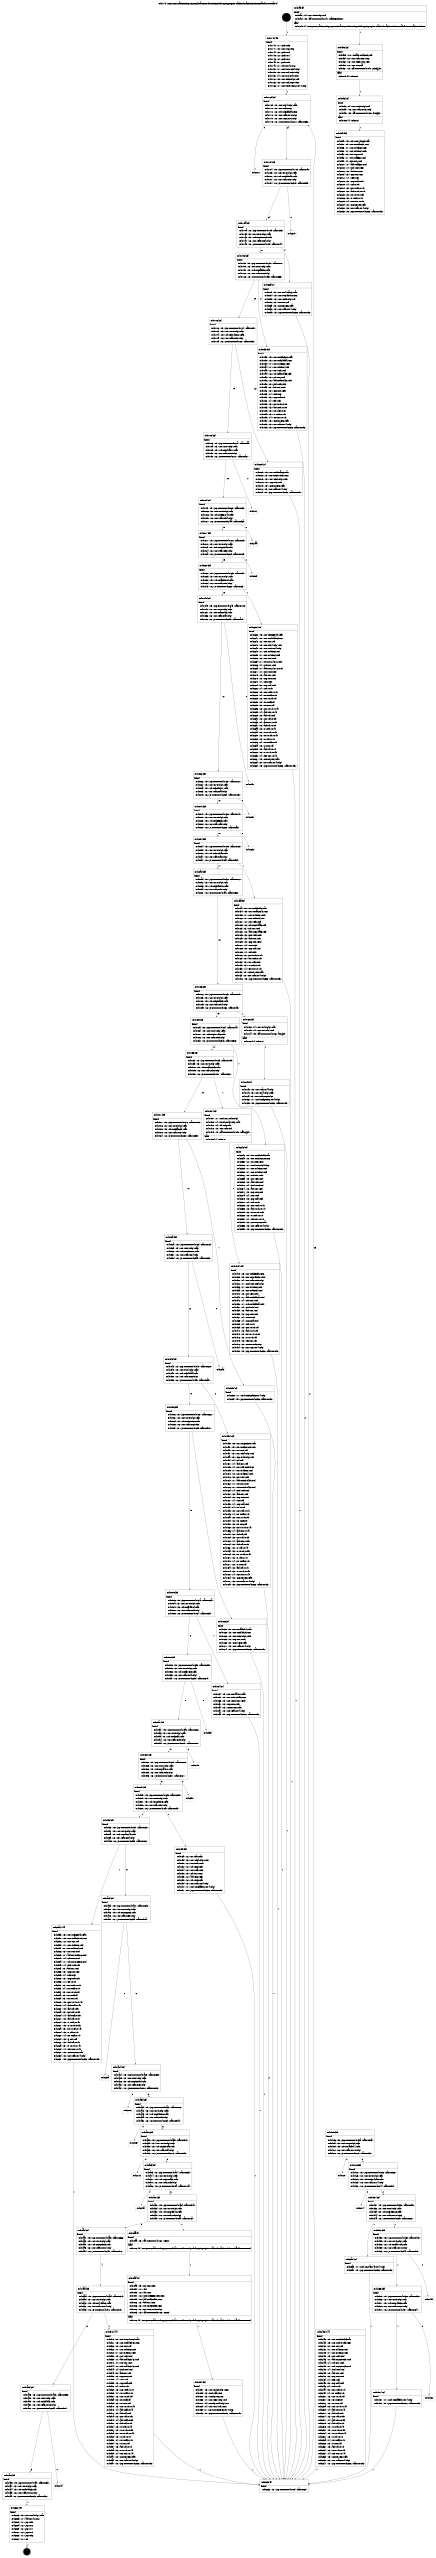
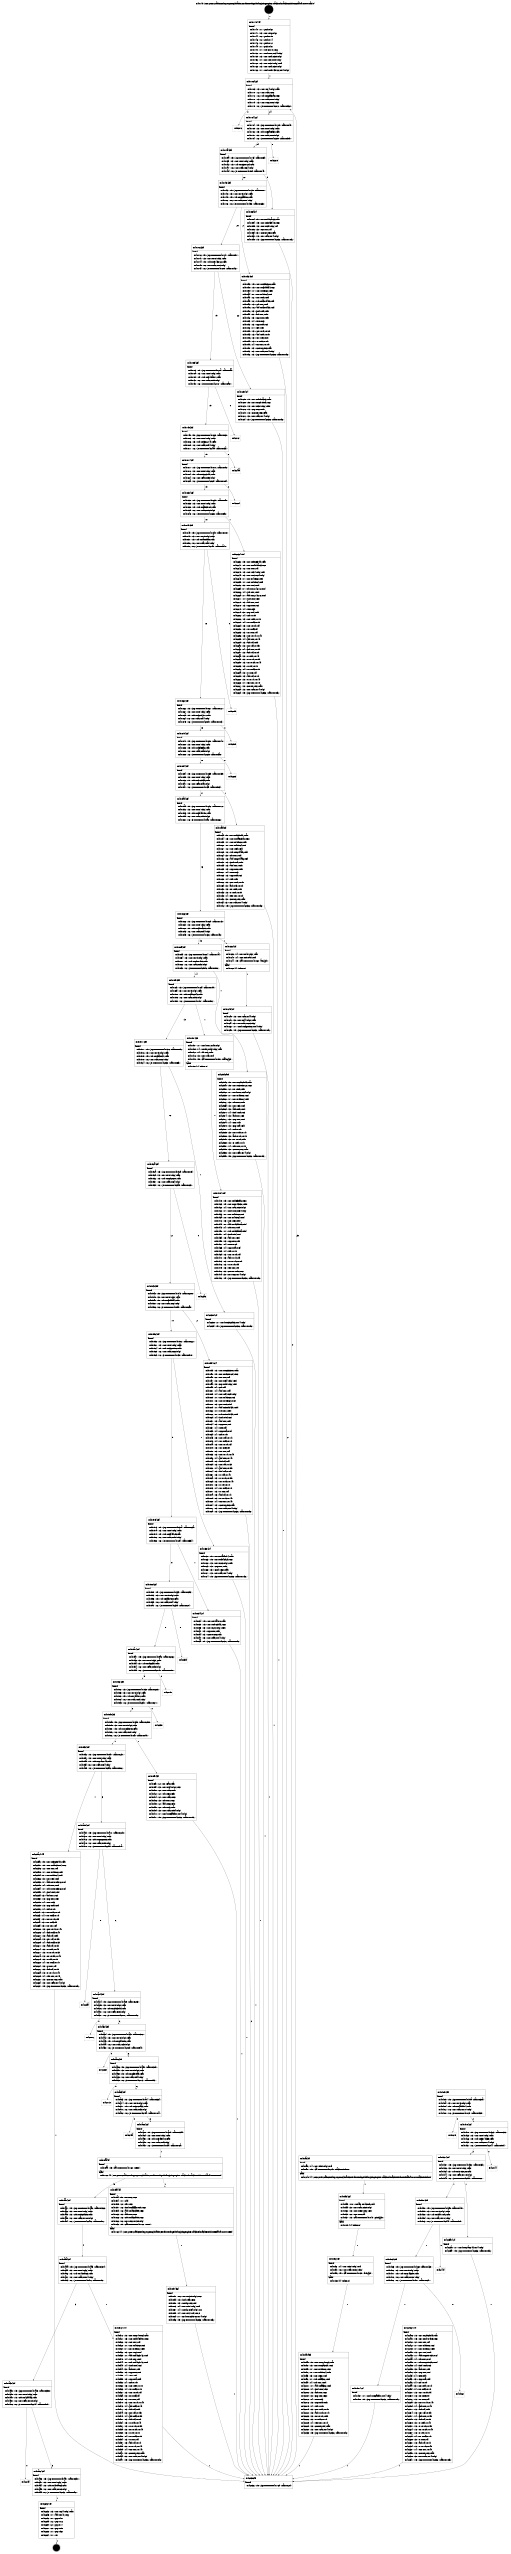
(137, 2225) -> (109, 2186)
none -> (304, 2458)
